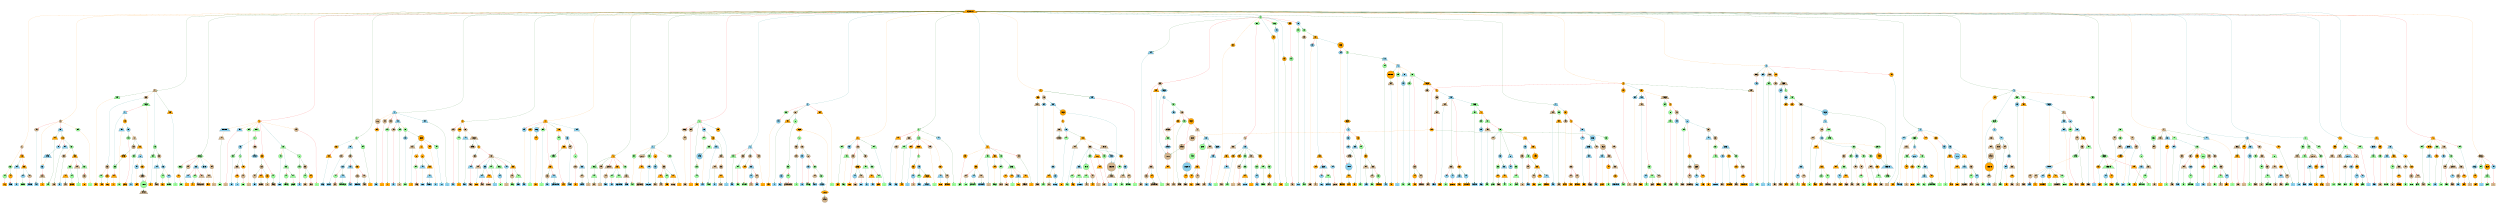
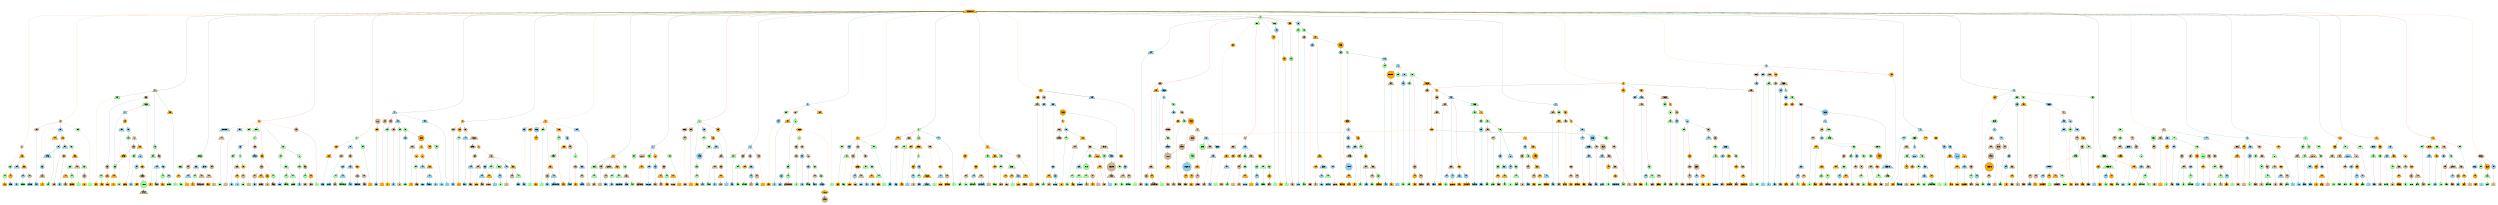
(512, 185) -> none
(1602, 185) -> (1602, 185)
(1775, 185) -> (1775, 185)
(1964, 185) -> (1964, 185)
